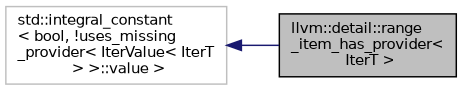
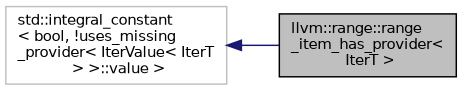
(368, 45) -> (368, 45)
